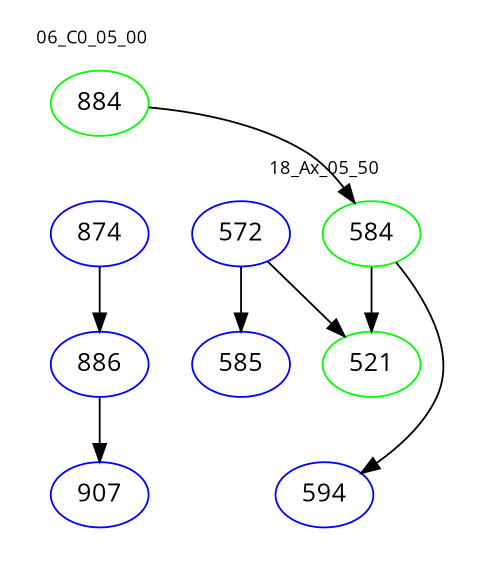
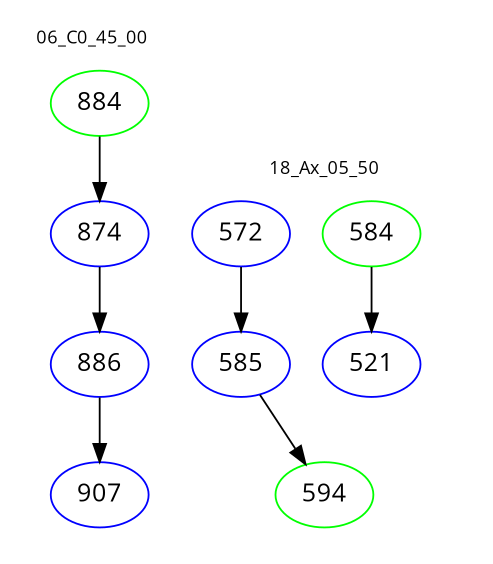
(92, 39) -> (92, 39)
(255, 129) -> (100, 160)
(300, 293) -> none
(372, 364) -> (372, 364)
(443, 369) -> (278, 422)
(324, 495) -> (324, 495)
